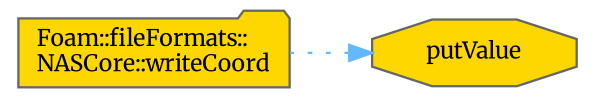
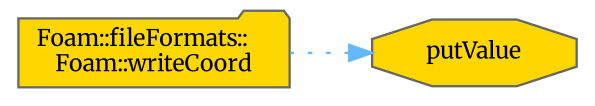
(154, 53) -> (154, 53)
